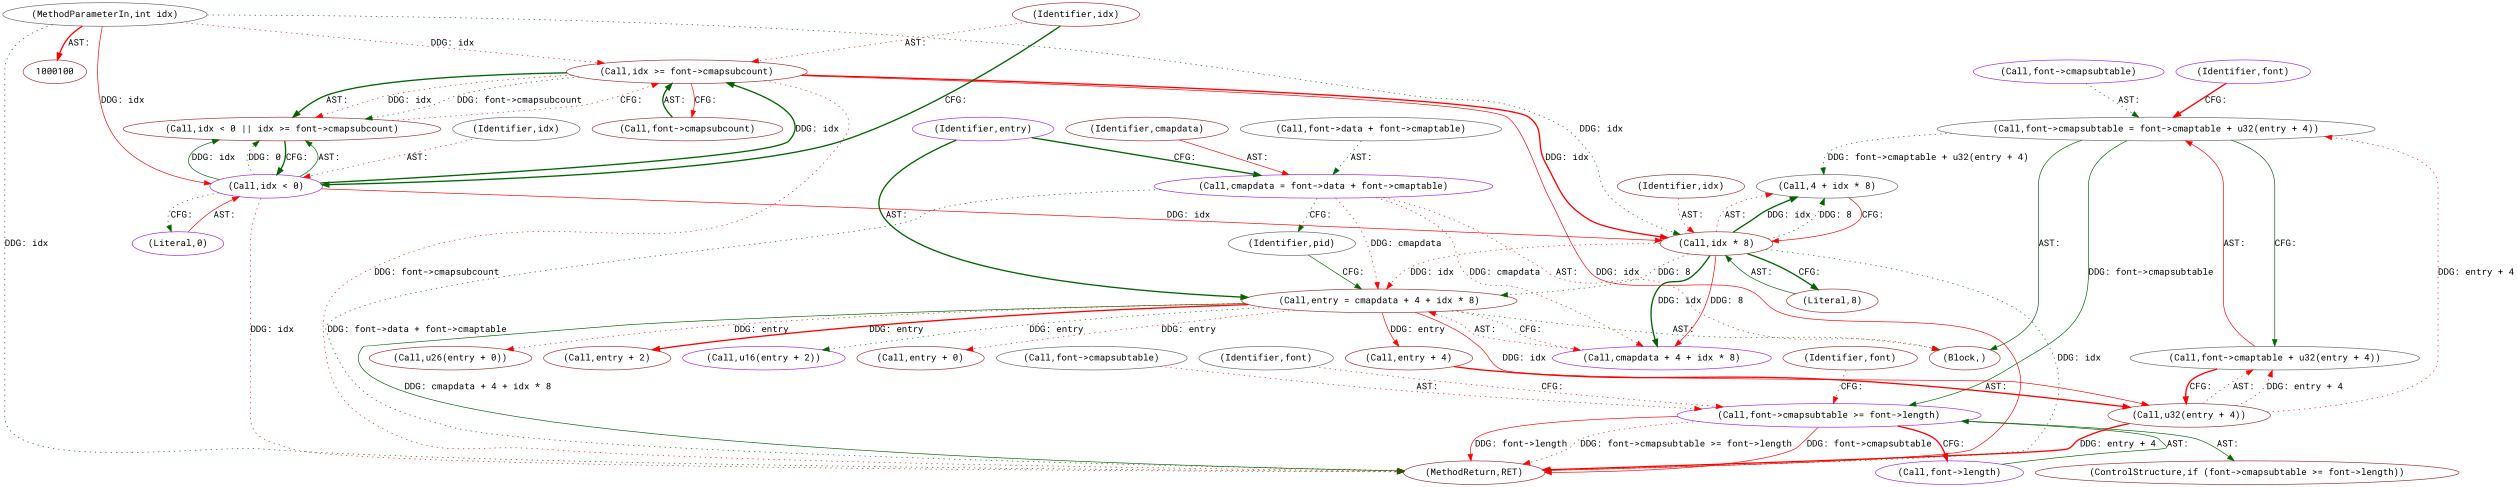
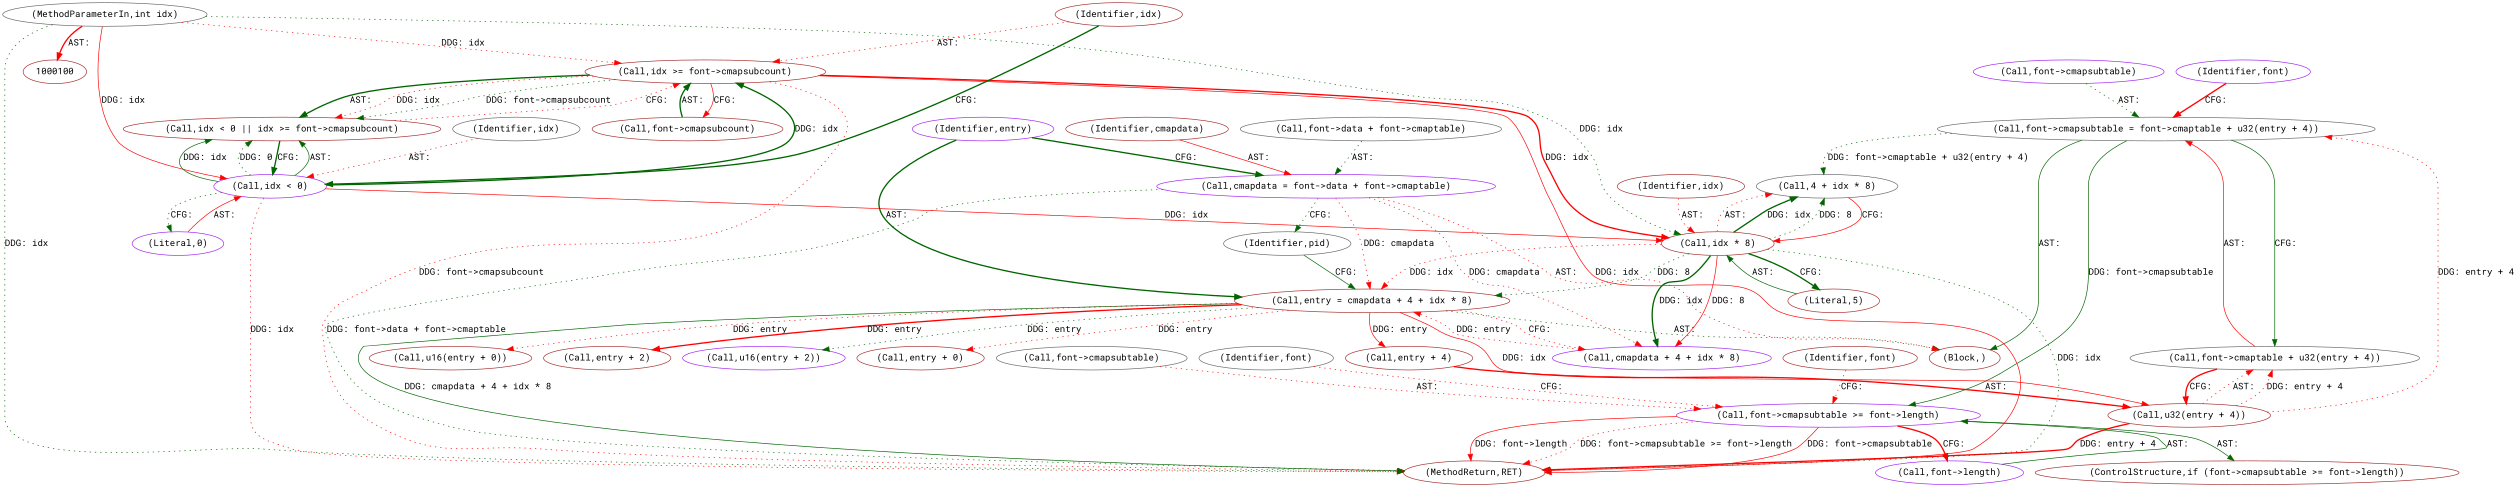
(1832, 301) -> (1834, 301)
(1488, 329) -> (1484, 329)
(451, 358) -> (451, 358)
